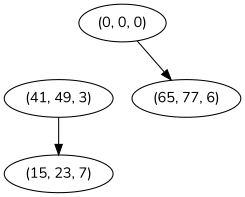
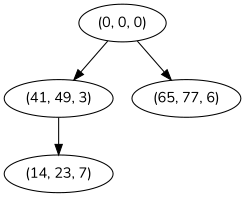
none -> (94, 56)
(59, 174) -> (59, 174)
